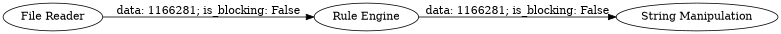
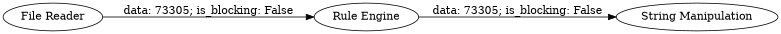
(208, 11) -> (208, 11)
(517, 11) -> (517, 11)
